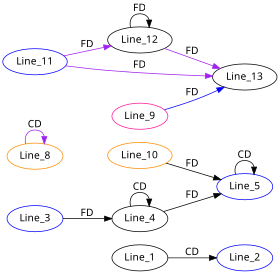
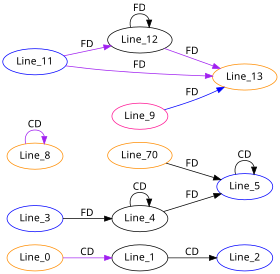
(245, 77) -> (245, 77)
(140, 155) -> (140, 155)
none -> (35, 258)
